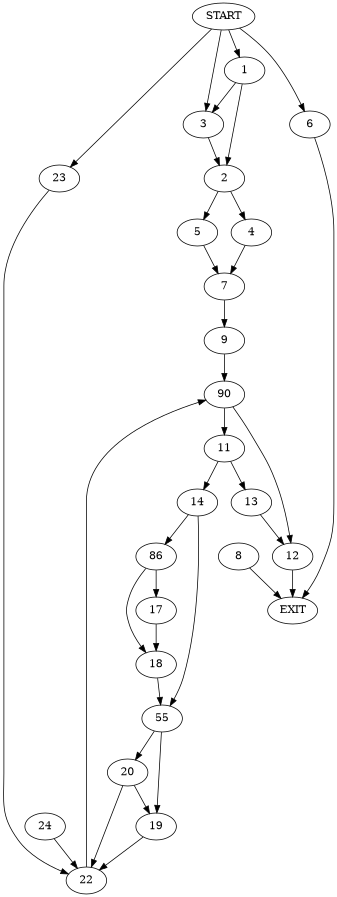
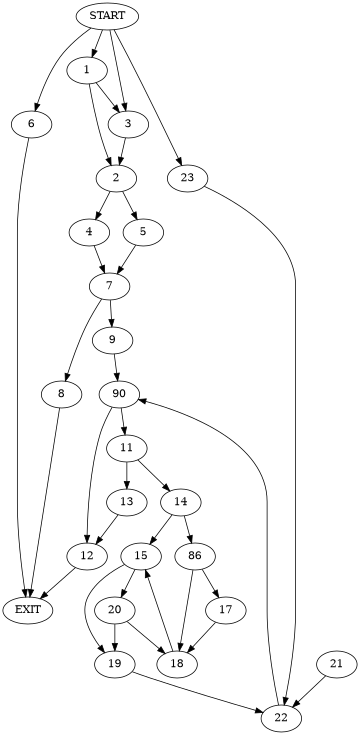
none -> (82, 335)
(162, 718) -> (141, 556)
(108, 823) -> (143, 635)
(45, 826) -> (337, 664)
